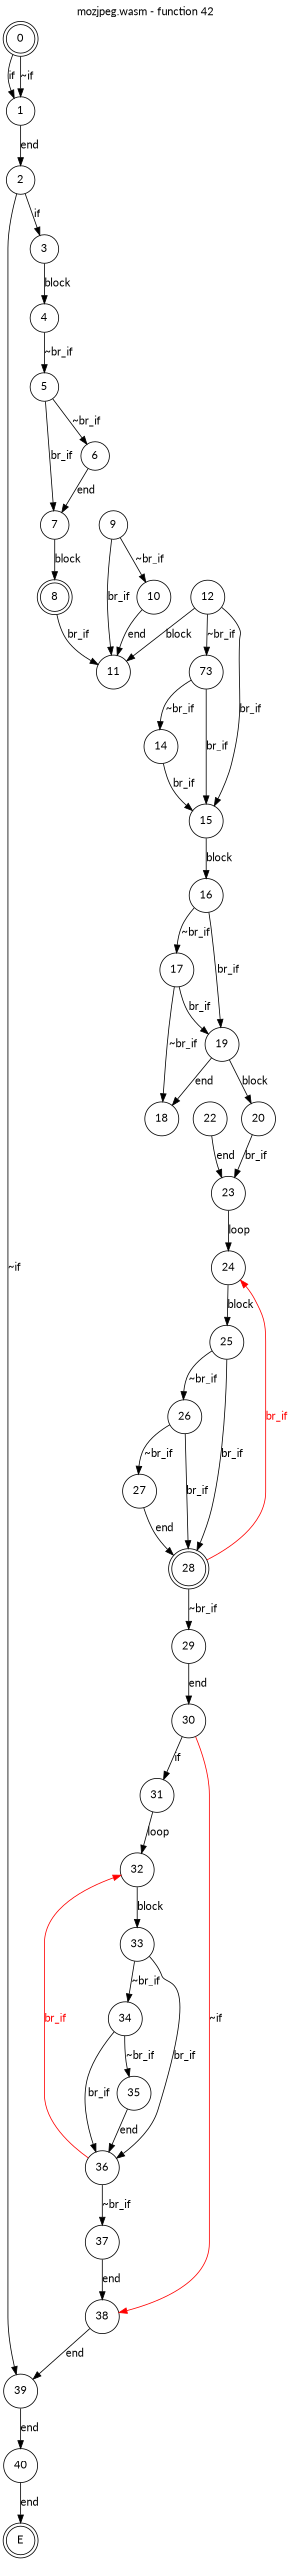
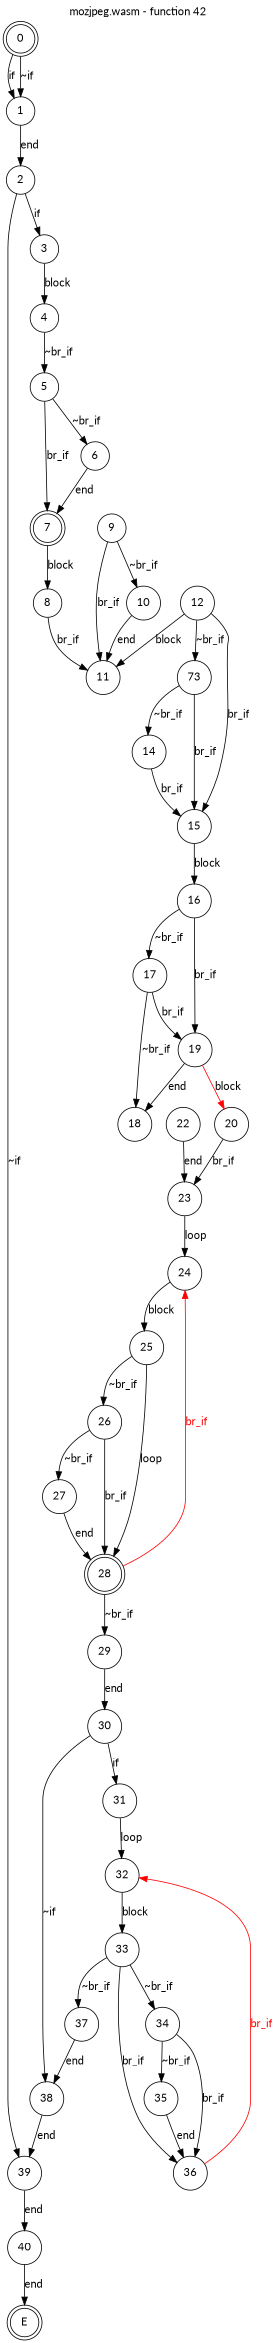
(55, 525) -> (48, 528)
(55, 597) -> (48, 603)
(238, 1078) -> (212, 1083)
(232, 1454) -> (151, 1459)
(209, 2046) -> (43, 1895)
(102, 2201) -> (86, 1974)
